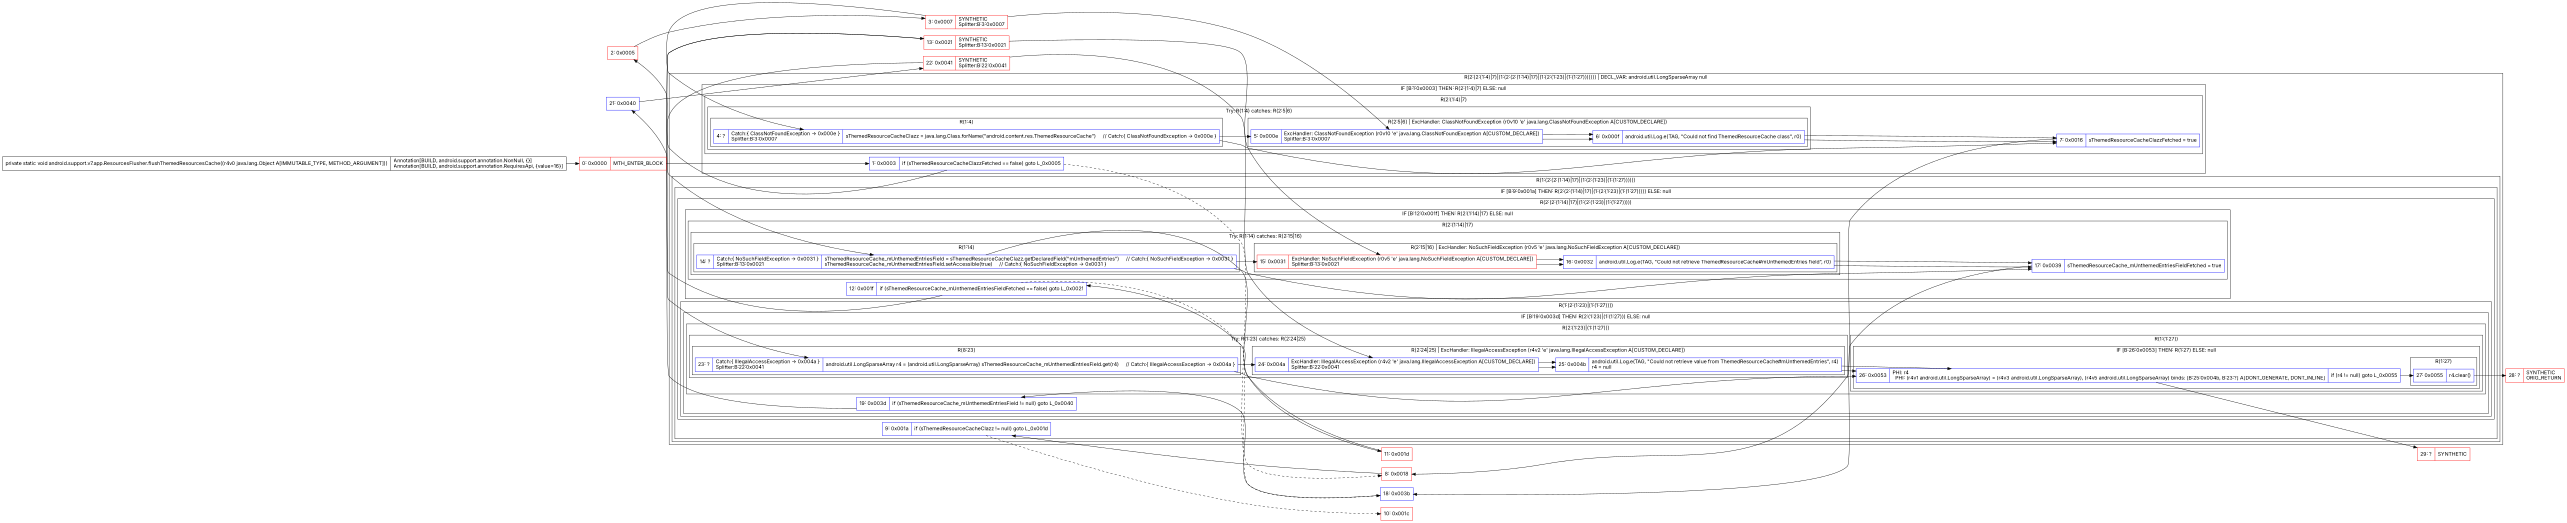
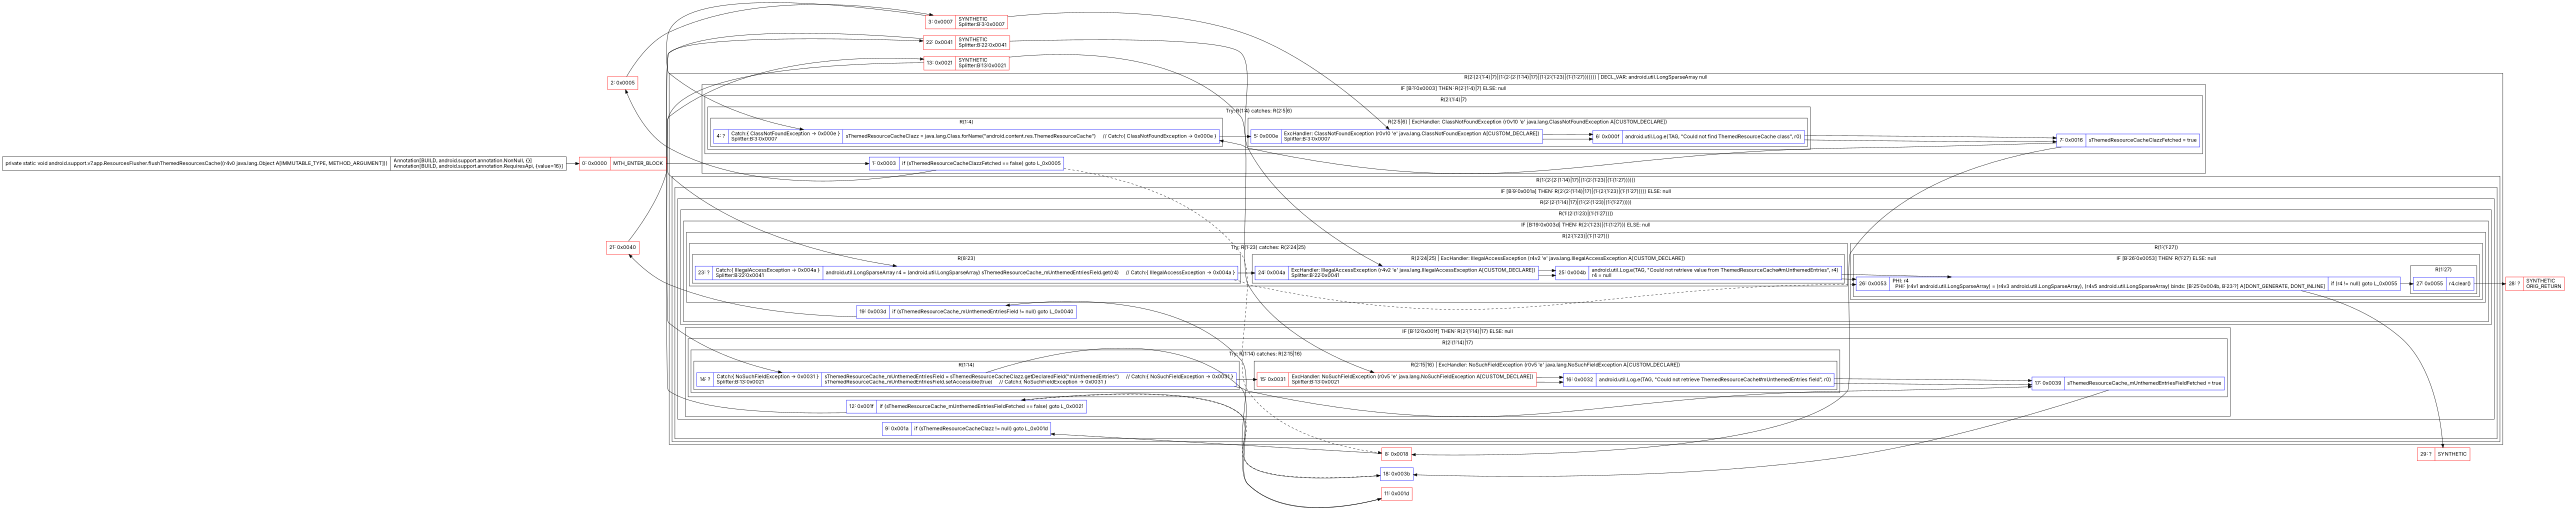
(623, 104) -> (623, 248)
(1635, 162) -> (1639, 161)
(1542, 398) -> (1542, 306)
(1397, 514) -> none
